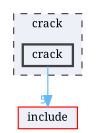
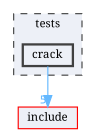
(48, 24) -> (48, 24)
